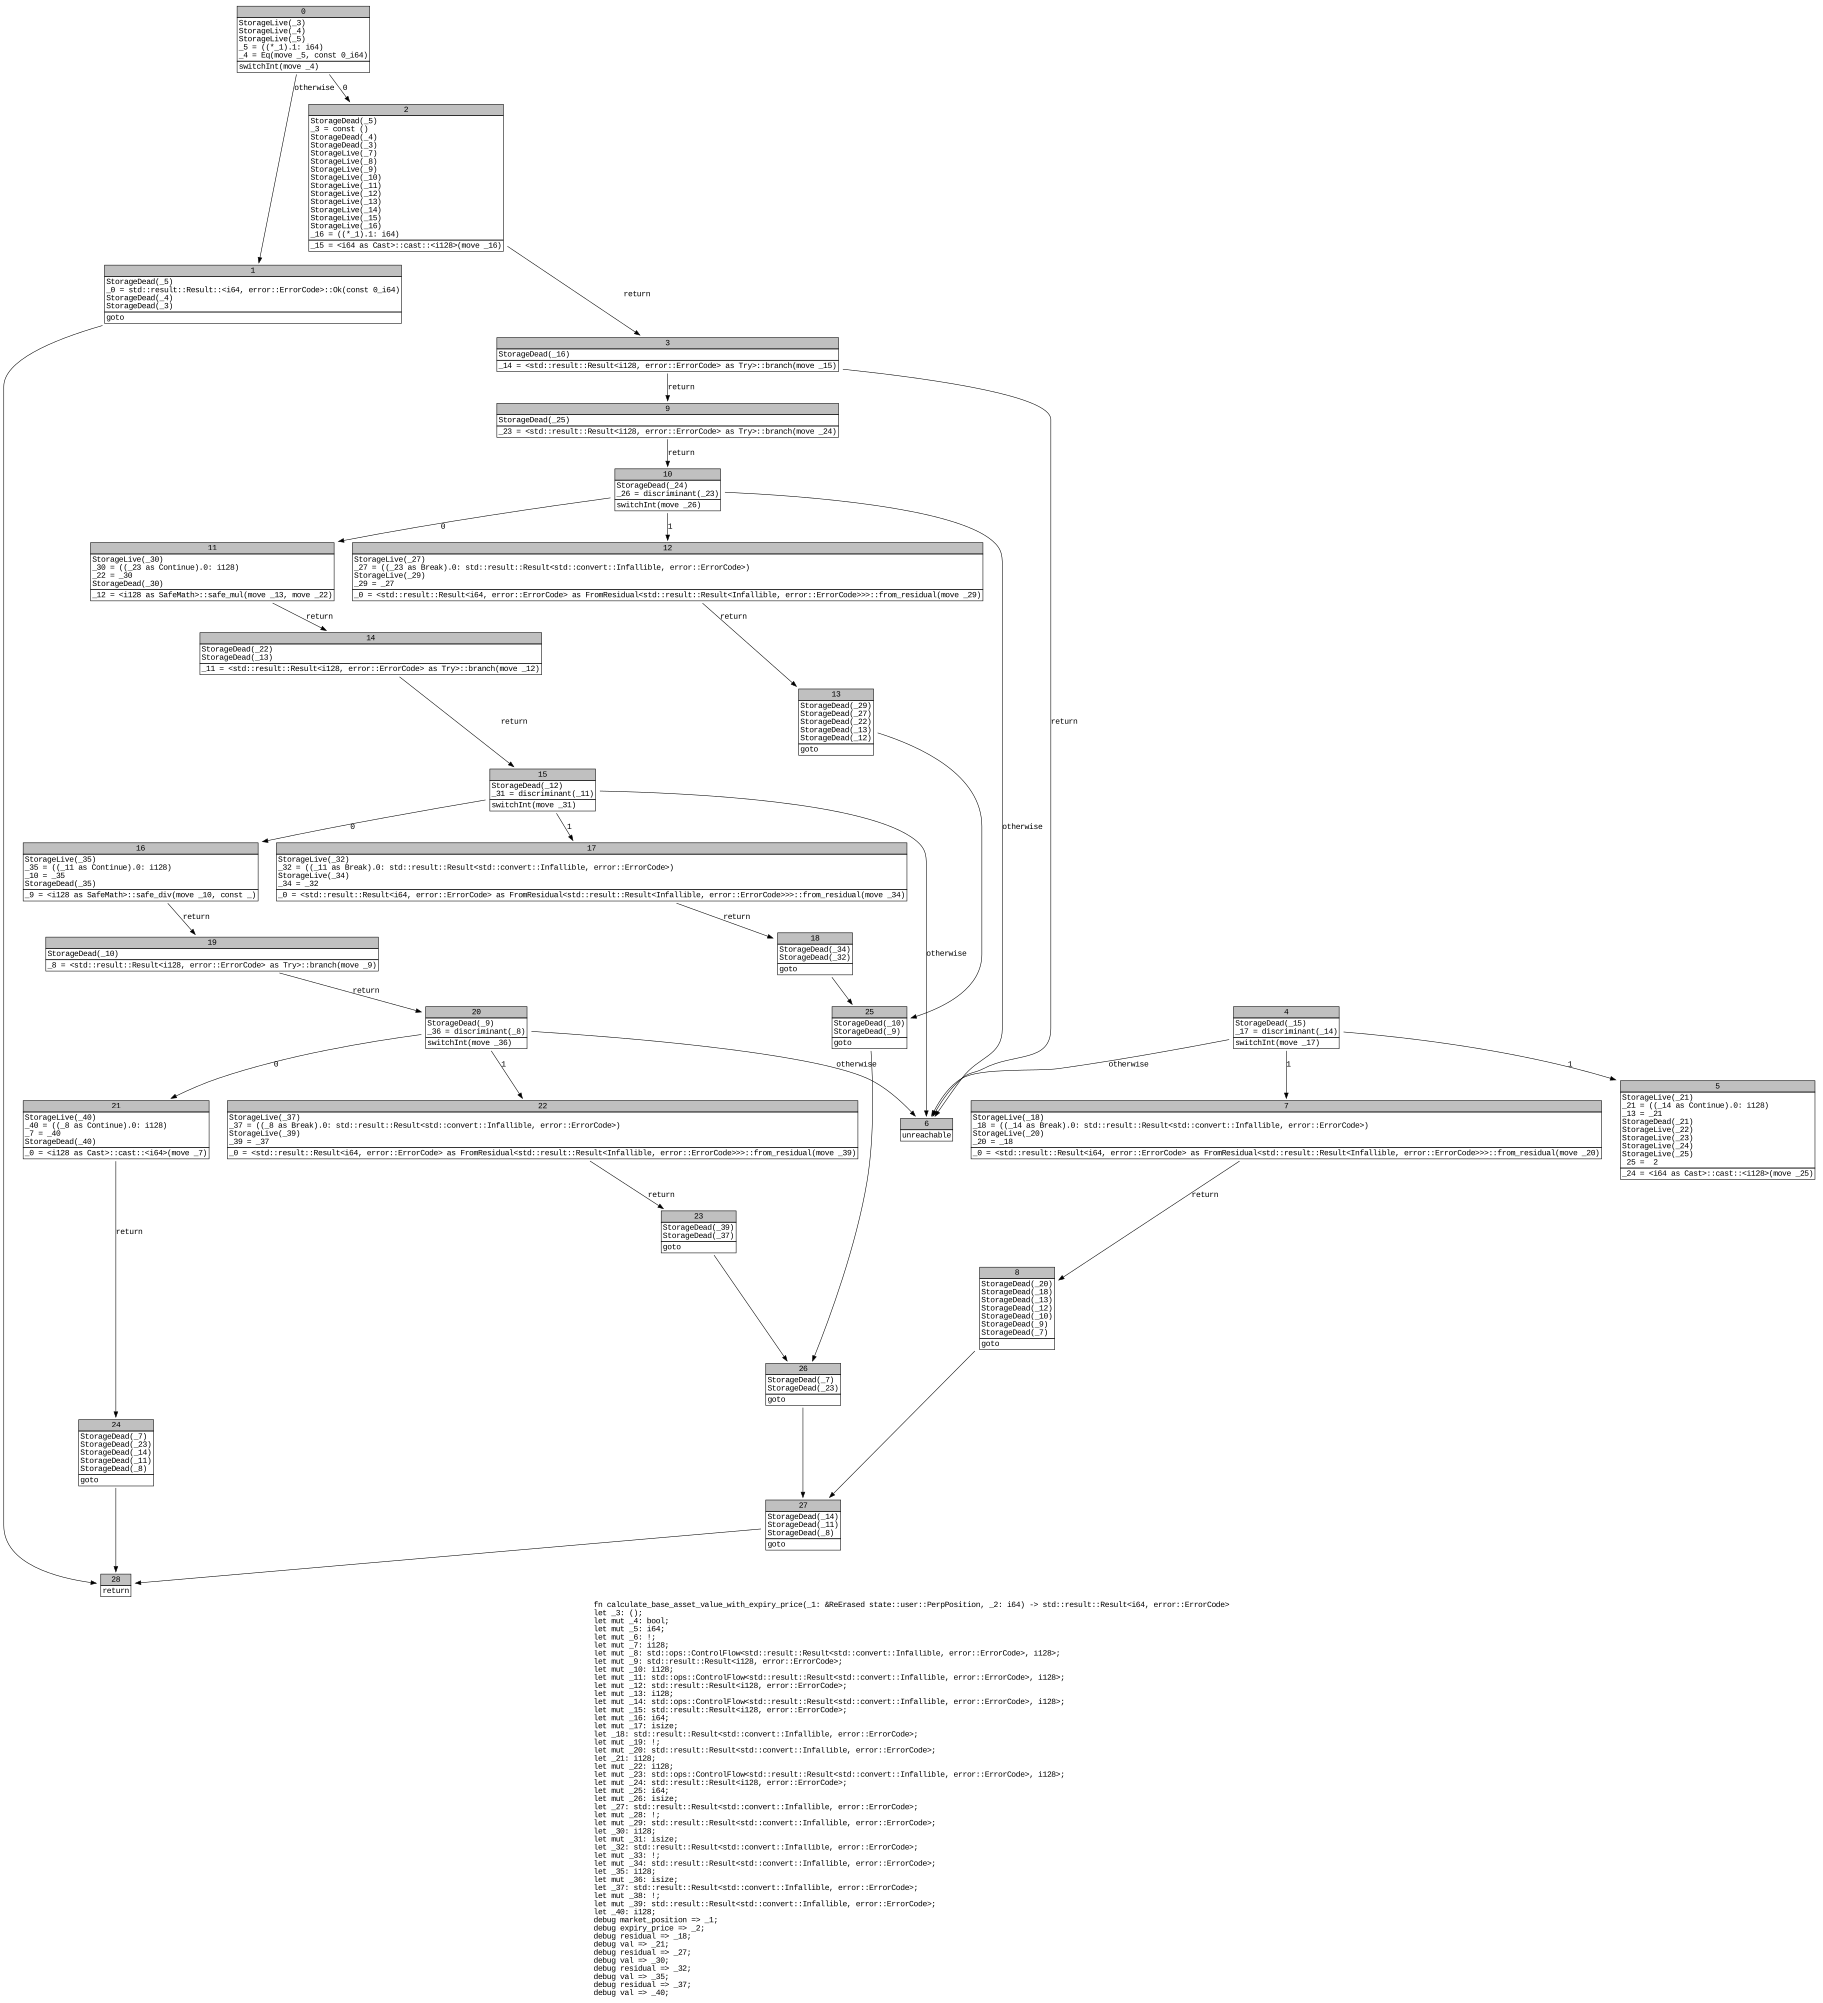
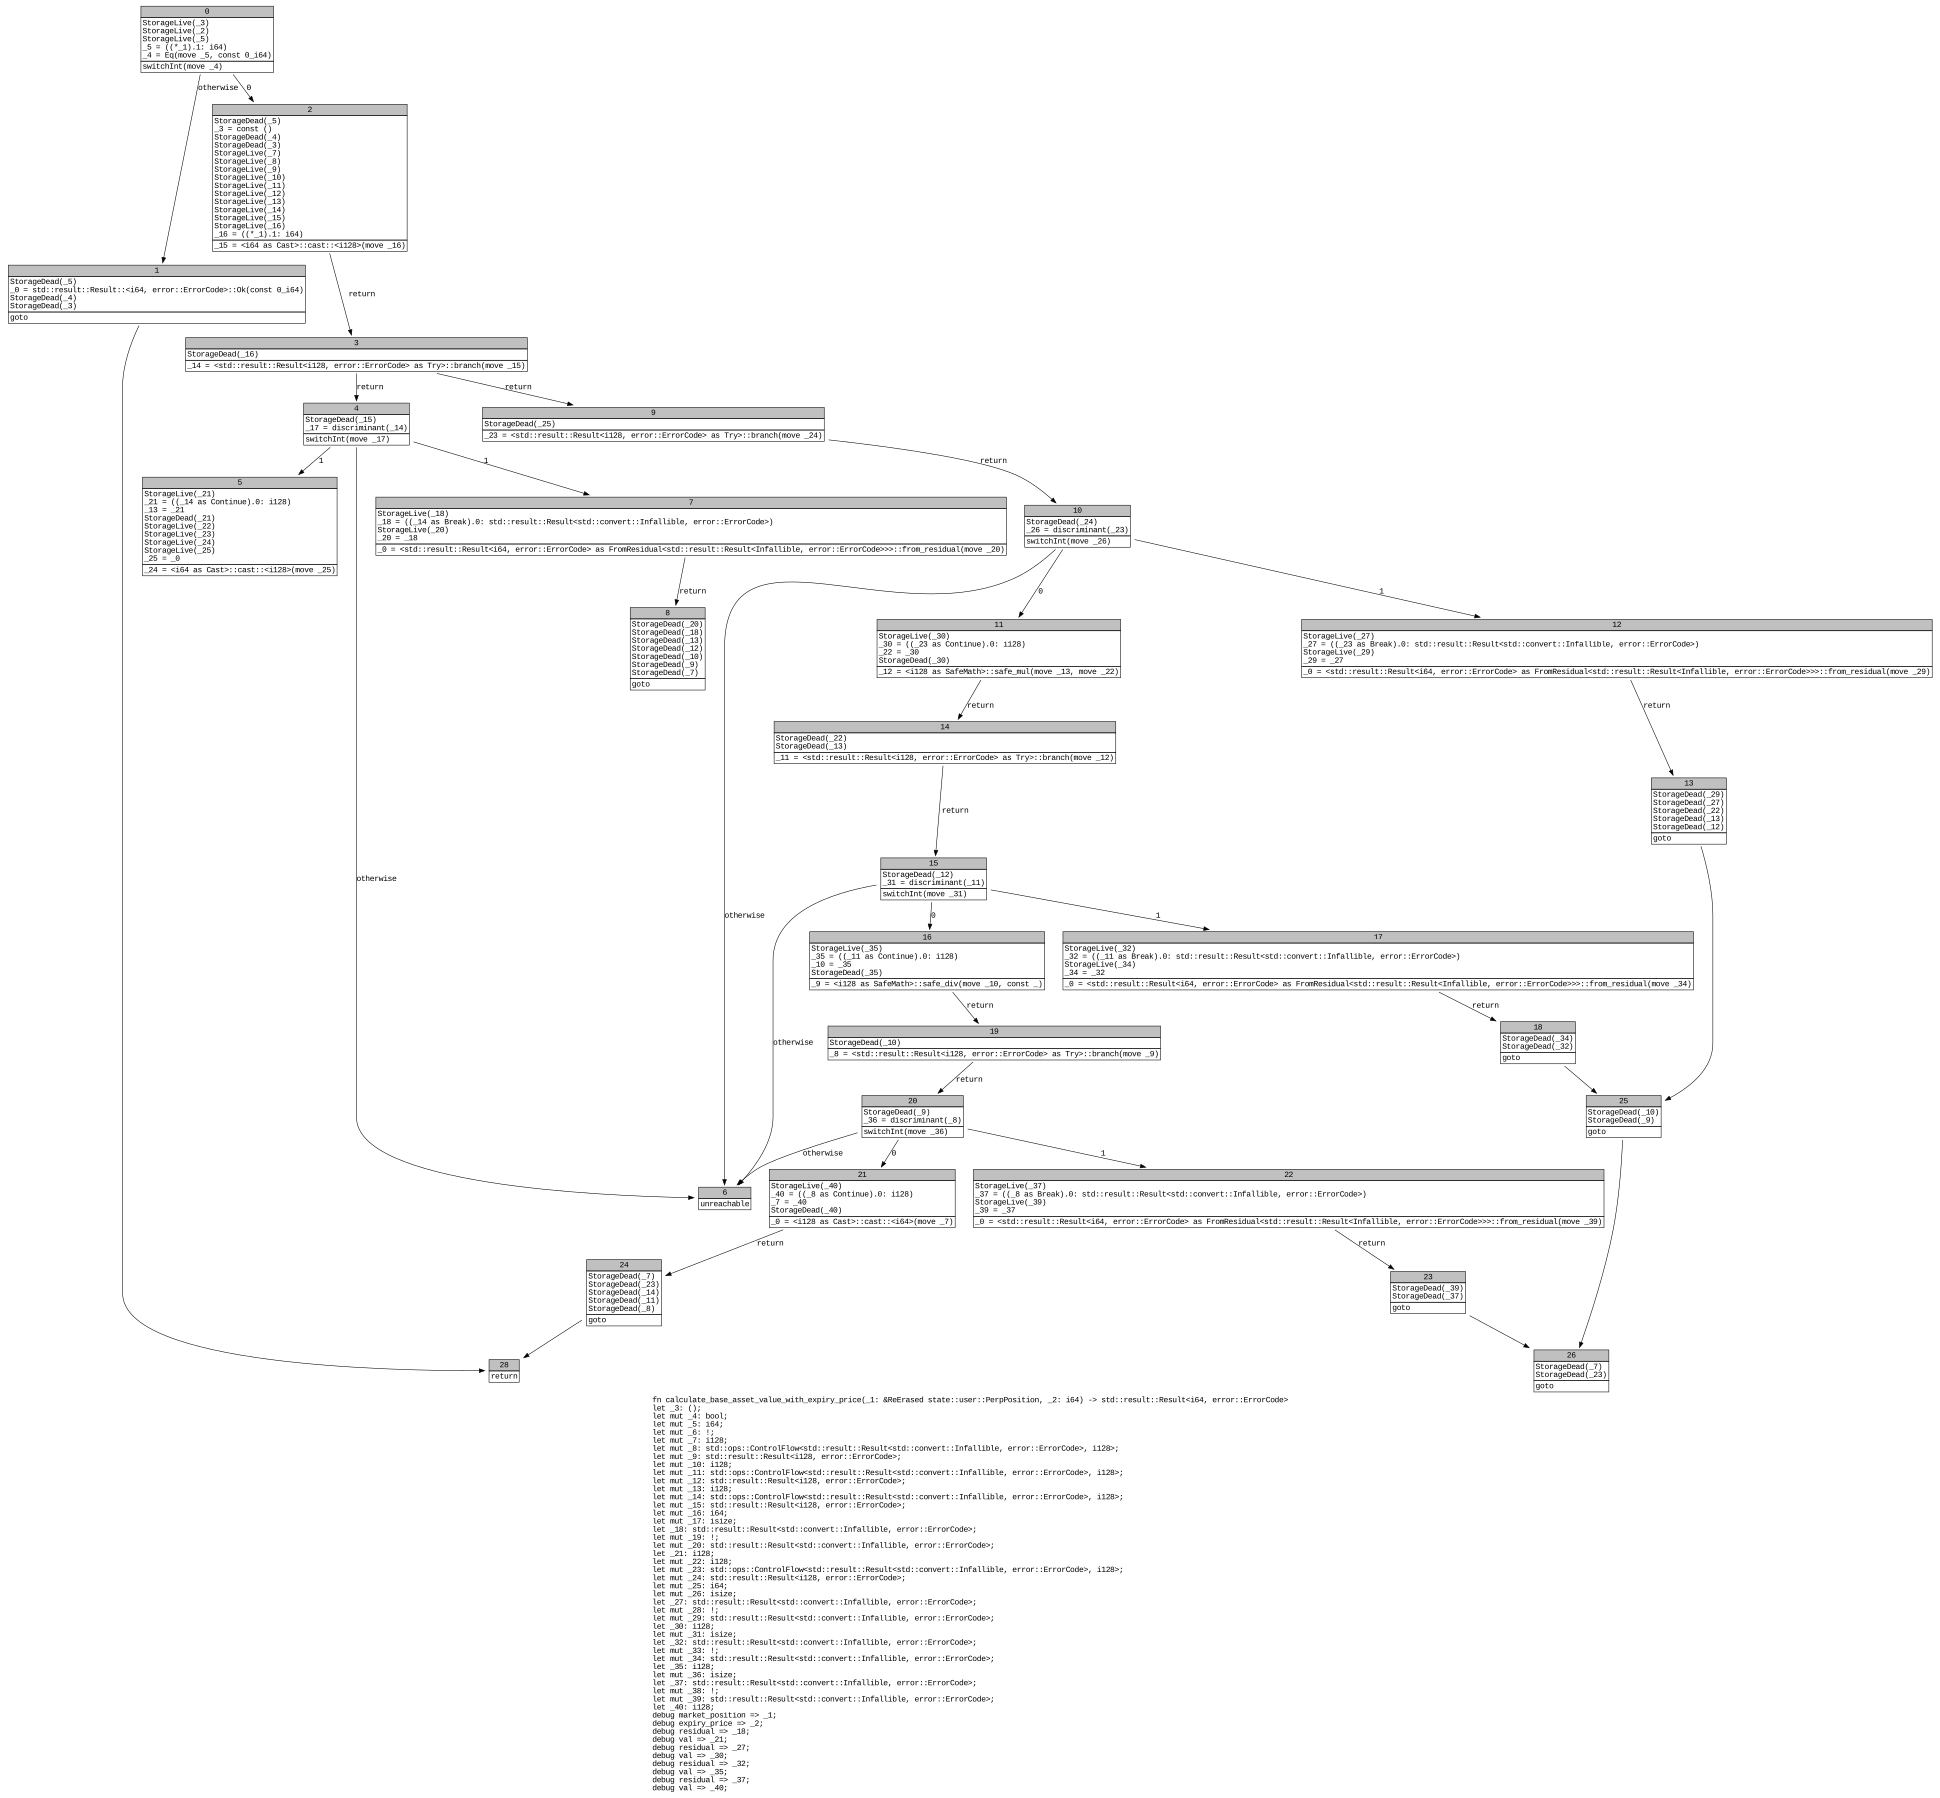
(272, 31) -> (176, 31)
(1051, 691) -> (356, 384)
(1640, 1162) -> (162, 559)
(803, 1525) -> none
